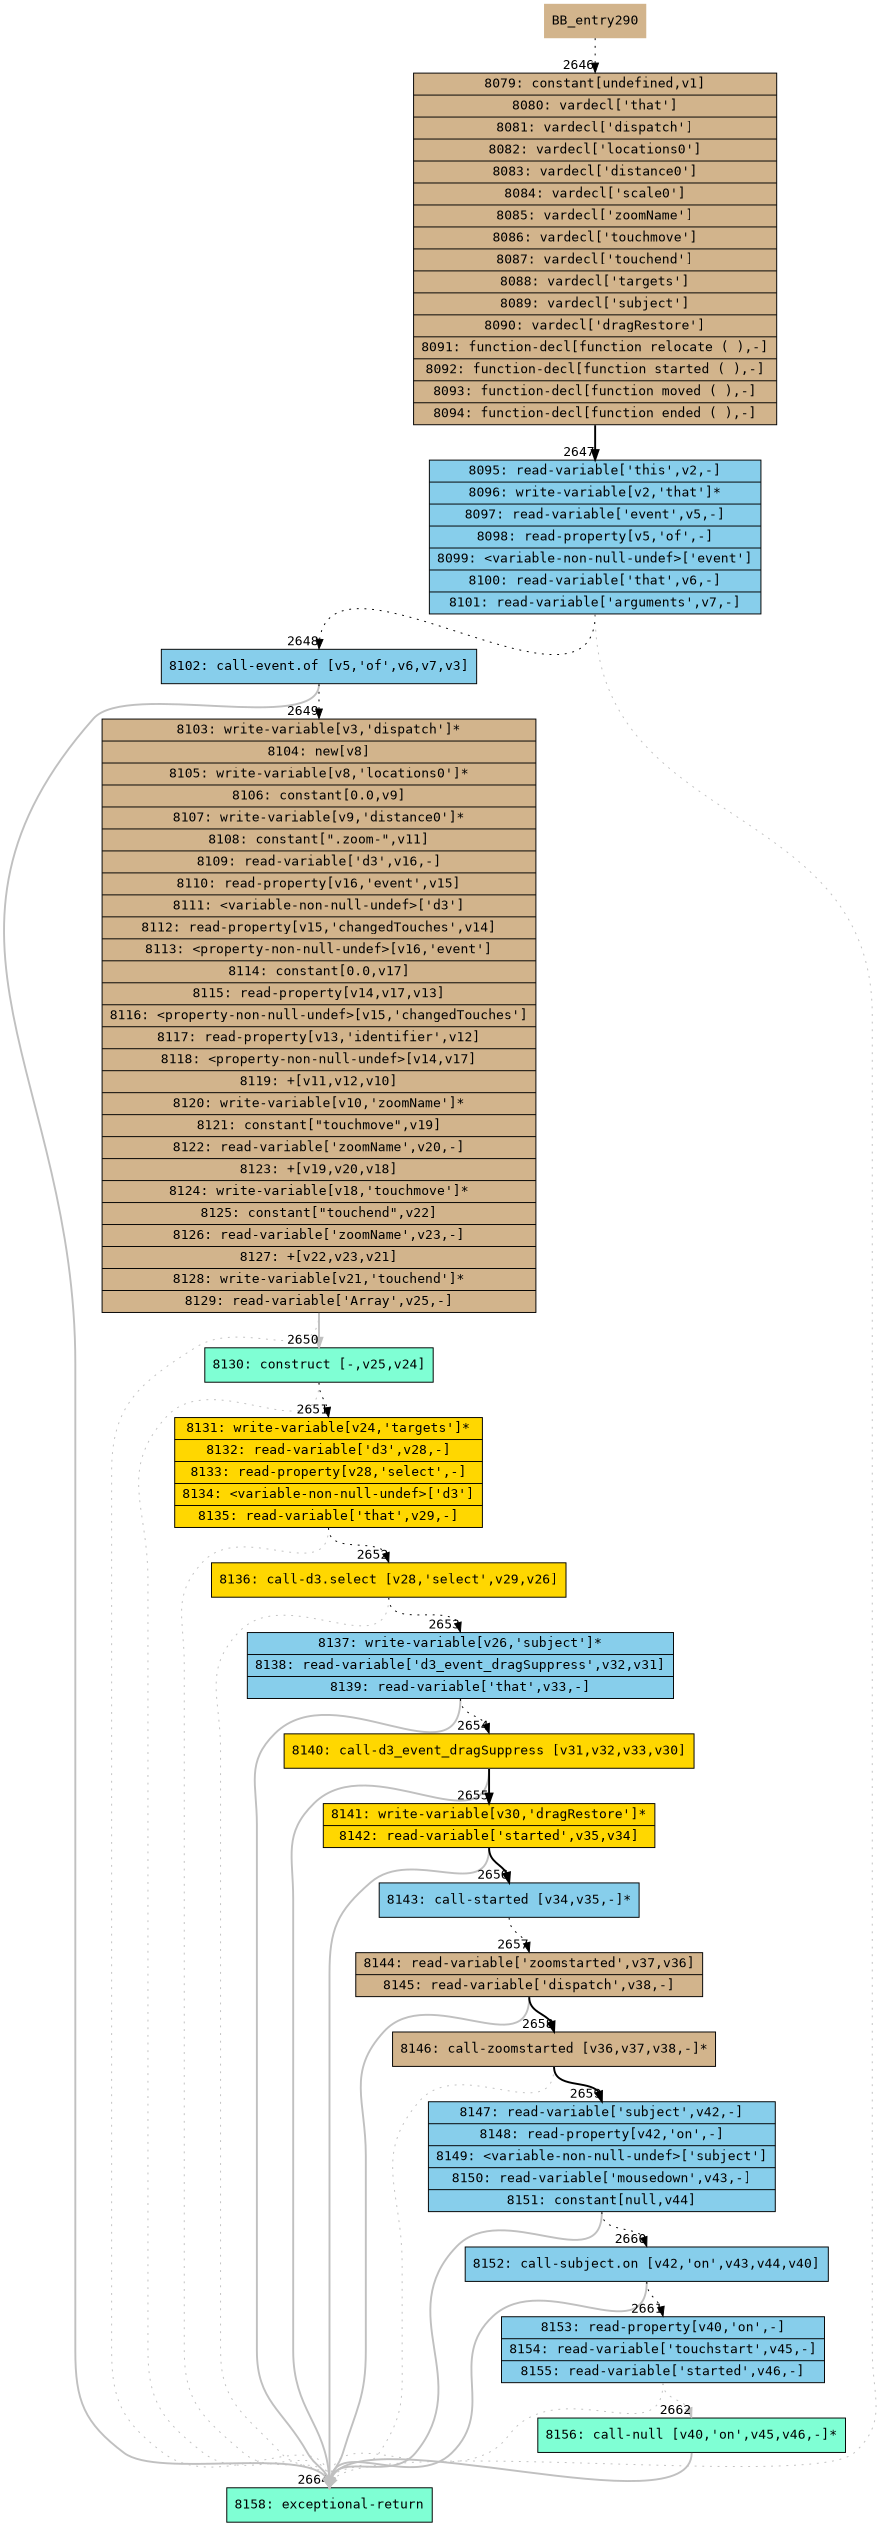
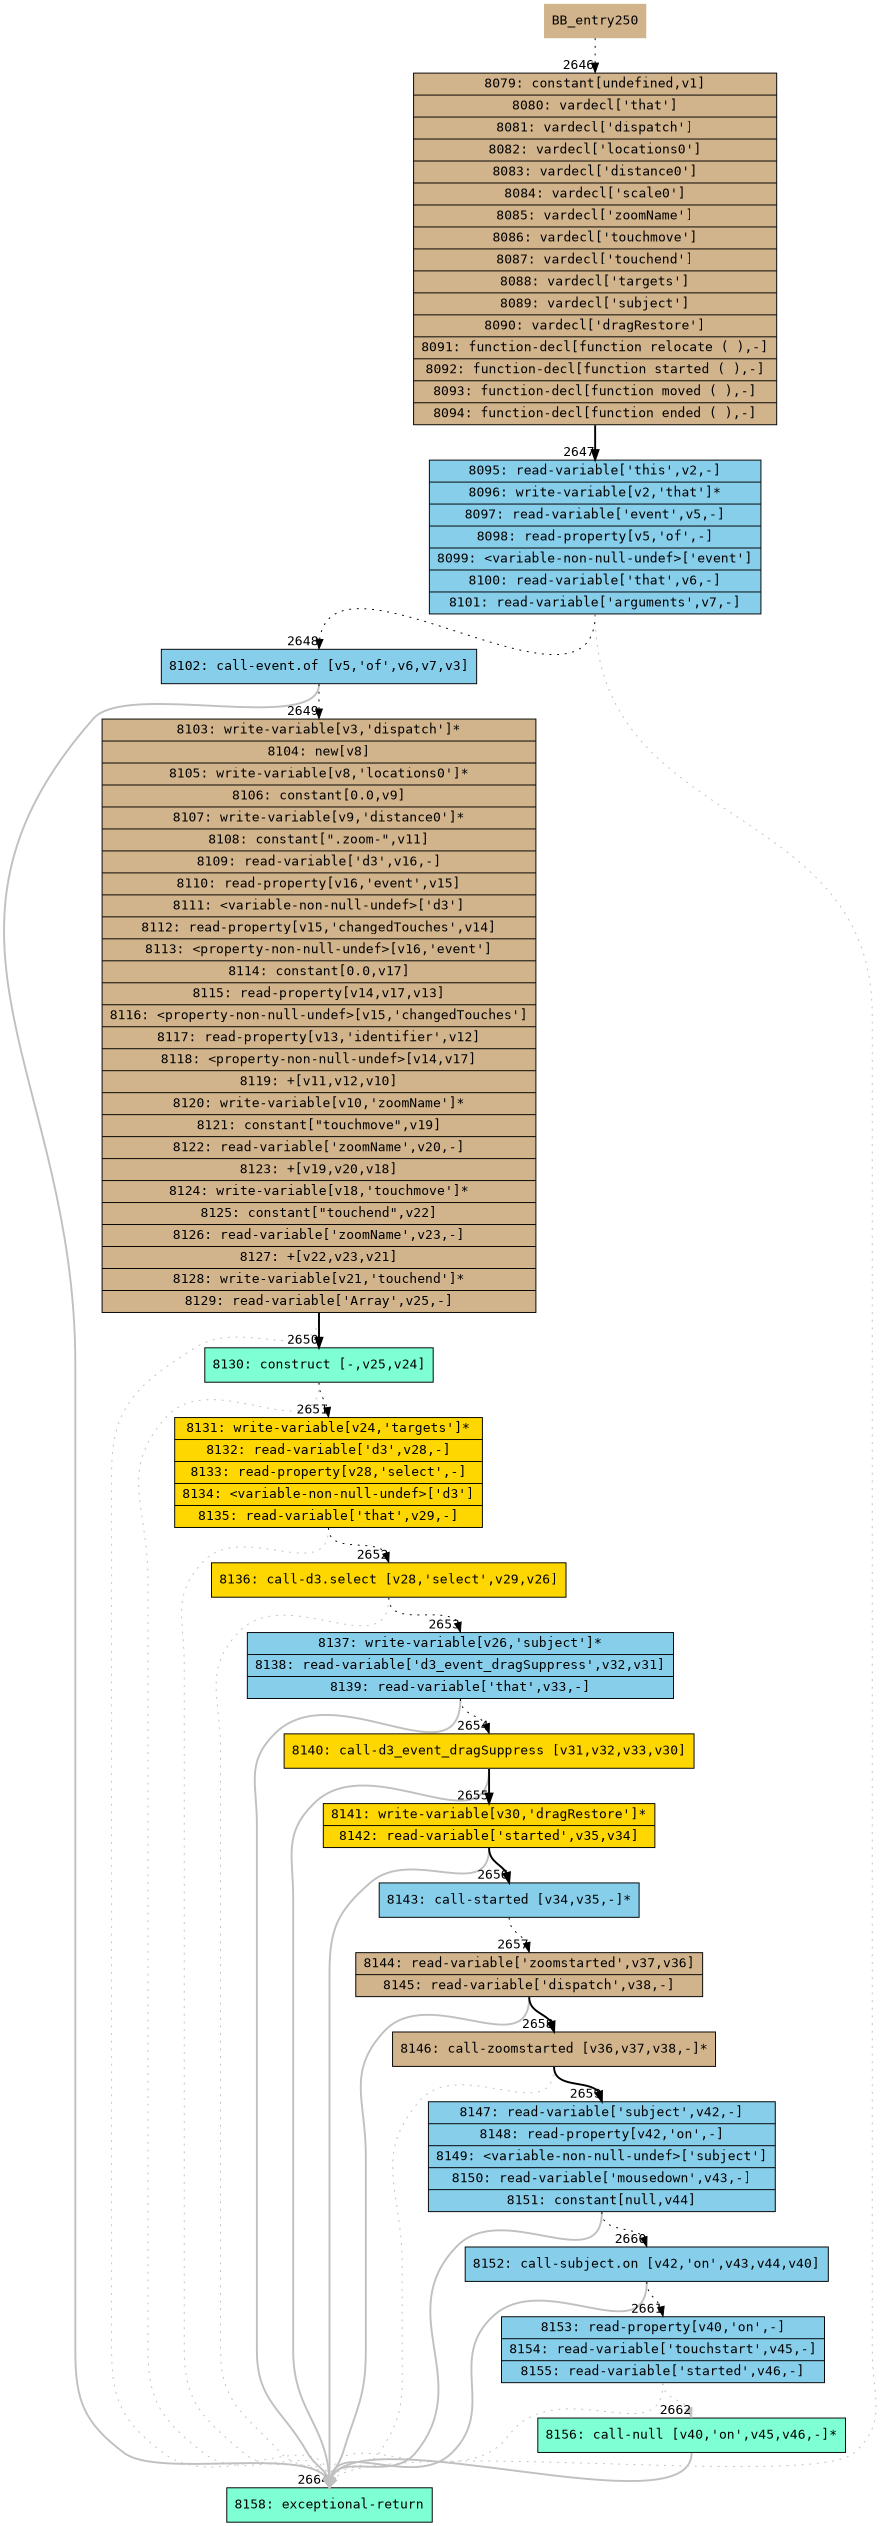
(595, 21) -> (595, 21)
(319, 1325) -> (319, 1325)
